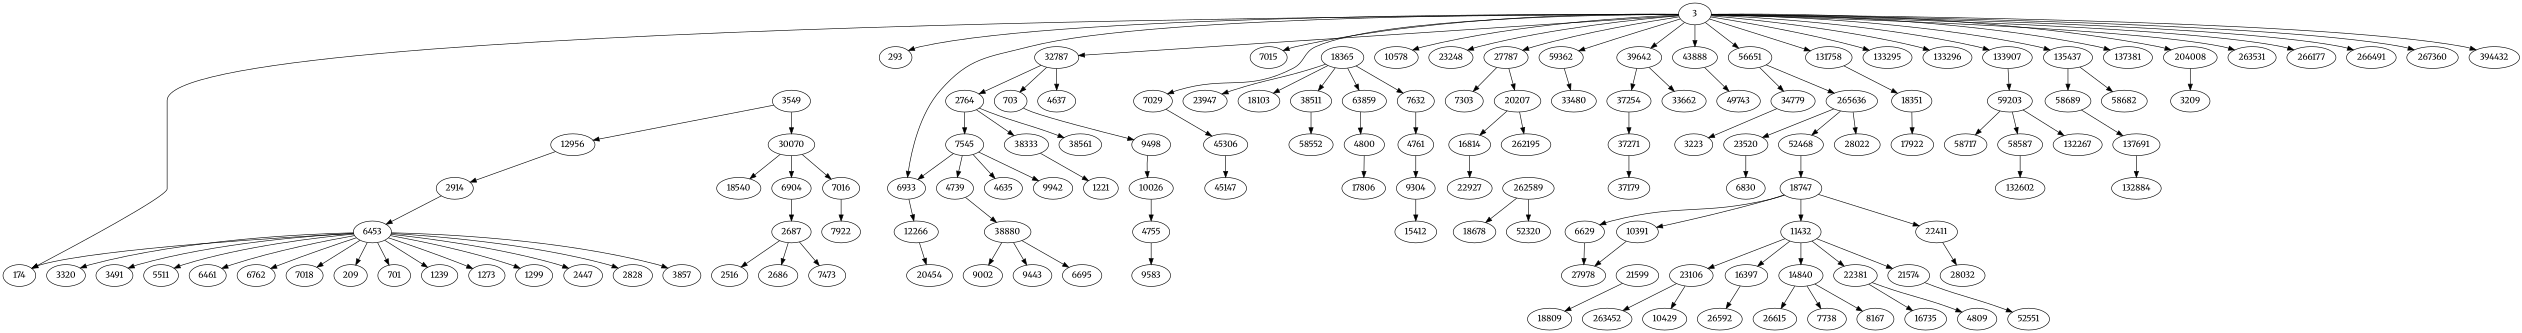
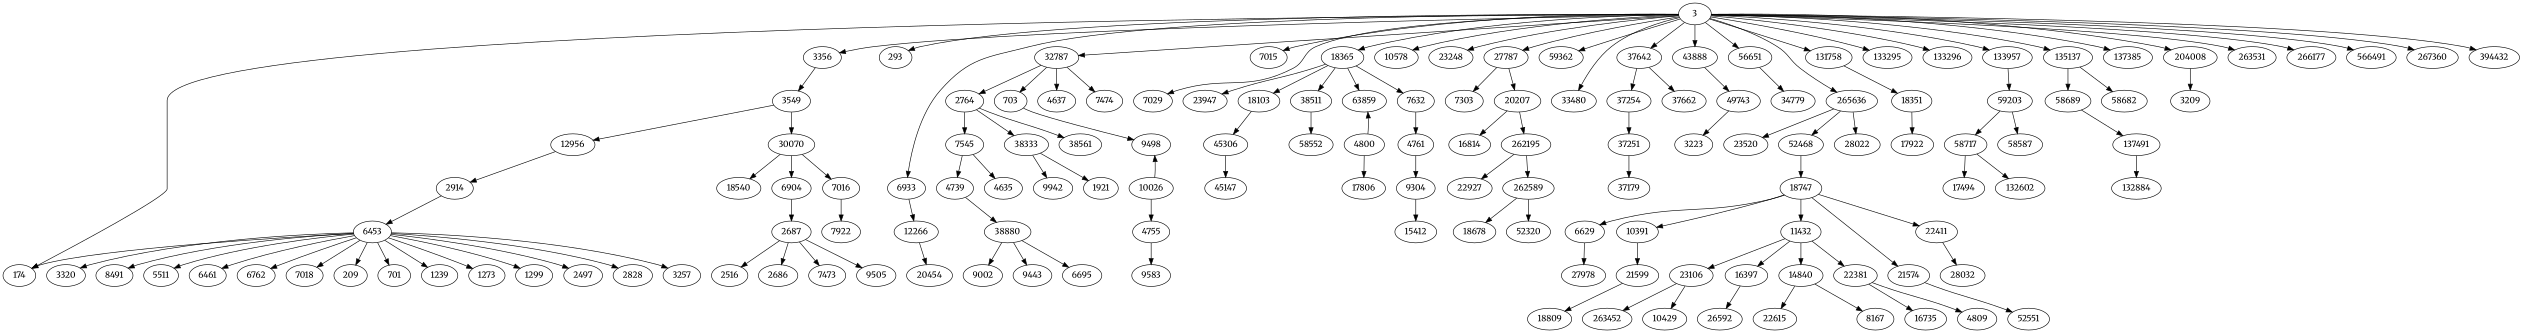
none -> (1521, 23)
none -> (822, 58)
(1639, 58) -> (1639, 58)
(2007, 58) -> (2007, 58)
(2068, 58) -> (2068, 58)
(2128, 58) -> (2128, 58)
(2371, 58) -> (2371, 58)
(1567, 76) -> (1617, 43)
(1797, 78) -> (1776, 46)
none -> (1105, 101)
(1684, 101) -> (1684, 101)
(1360, 120) -> (1368, 126)
(1186, 121) -> (1244, 120)
(1746, 122) -> (1718, 121)
(1629, 145) -> (1629, 145)
(2078, 145) -> none
(2136, 145) -> (2136, 145)
(1147, 163) -> (1155, 170)
(1470, 164) -> (1500, 165)
none -> (1527, 164)
(2020, 164) -> (1990, 164)
(938, 165) -> none
(1006, 165) -> (1038, 164)
(1101, 188) -> (1101, 188)
(1746, 188) -> none
none -> (1964, 188)
(1613, 252) -> (1637, 251)
(1852, 252) -> (1852, 230)
(114, 276) -> (114, 276)
(583, 276) -> (583, 276)
(682, 276) -> (682, 276)
none -> (876, 276)
(1775, 319) -> (1775, 319)
(1827, 319) -> none
